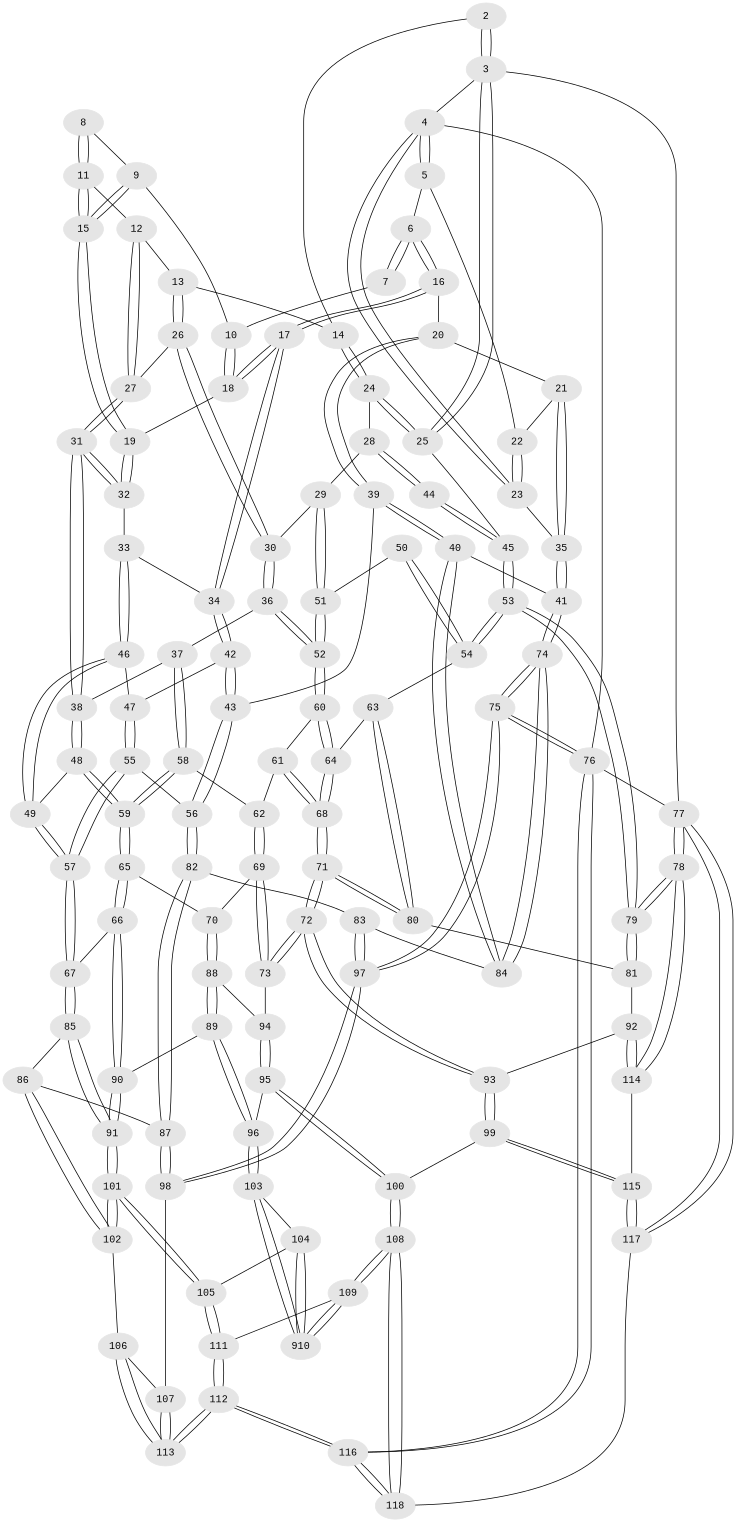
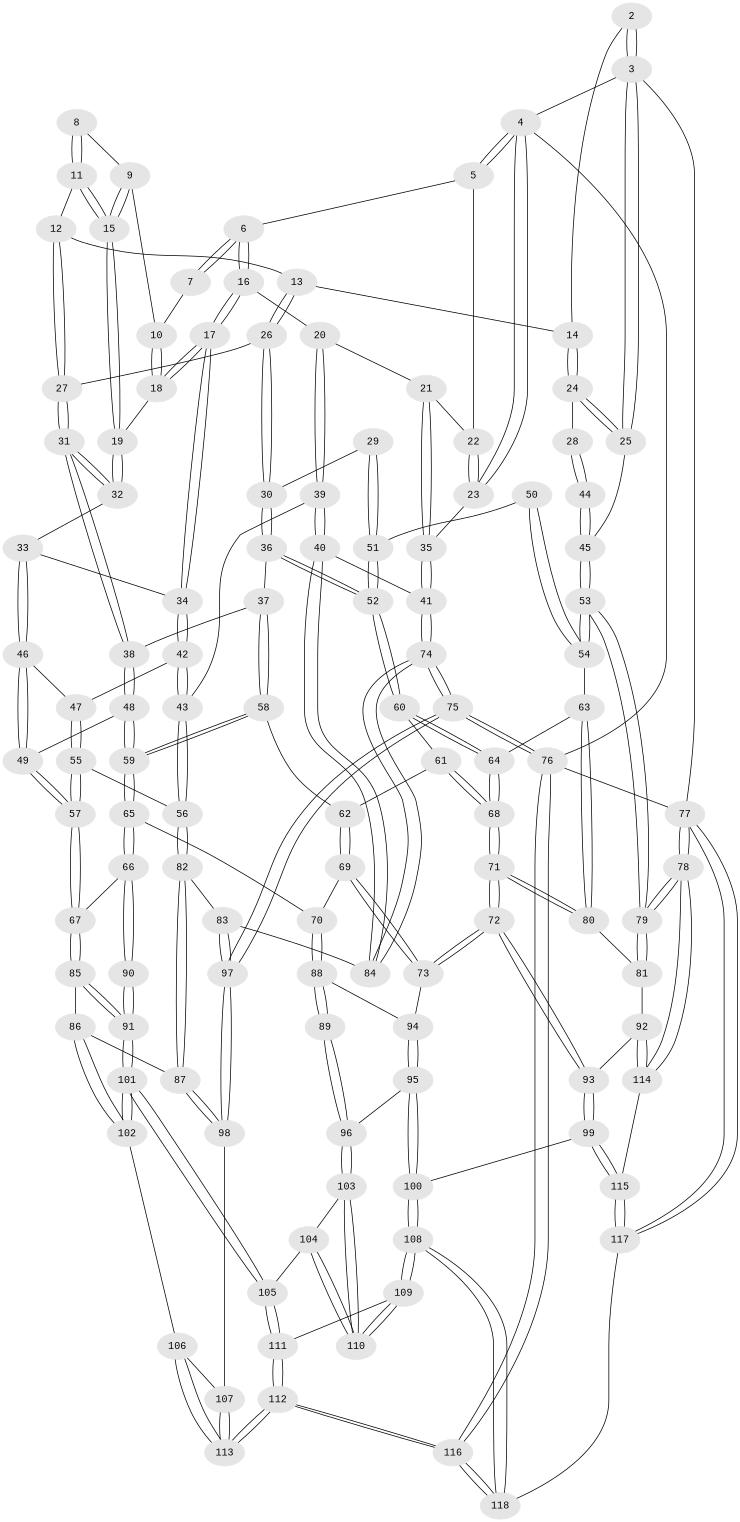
(347, 466) -> none
(165, 1054) -> none
(301, 1346) -> (356, 1346)
